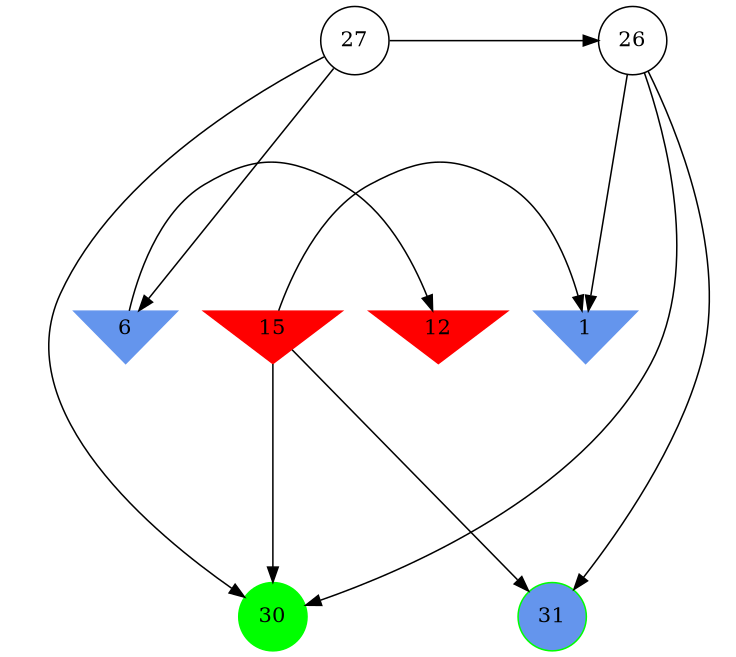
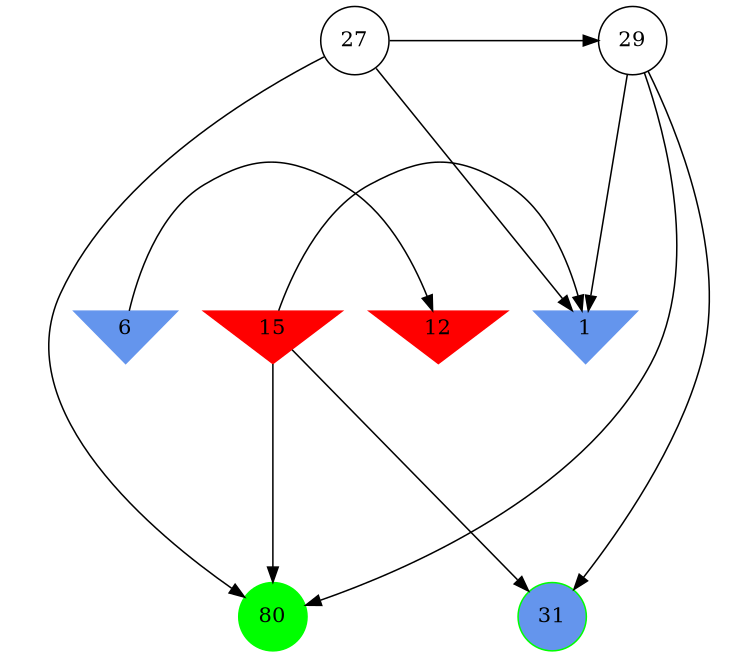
(633, 41) -> (633, 41)
(241, 184) -> (469, 184)
(273, 617) -> (273, 617)
